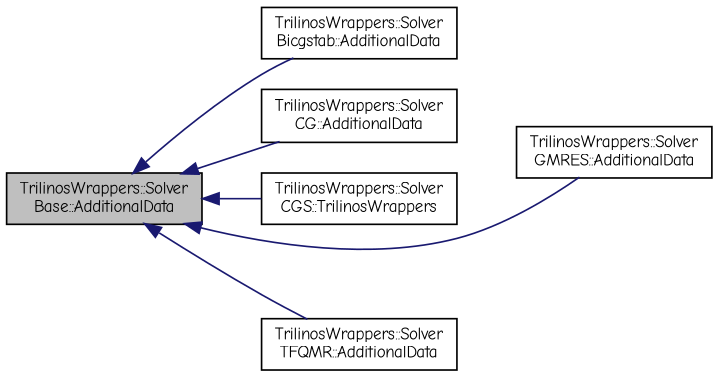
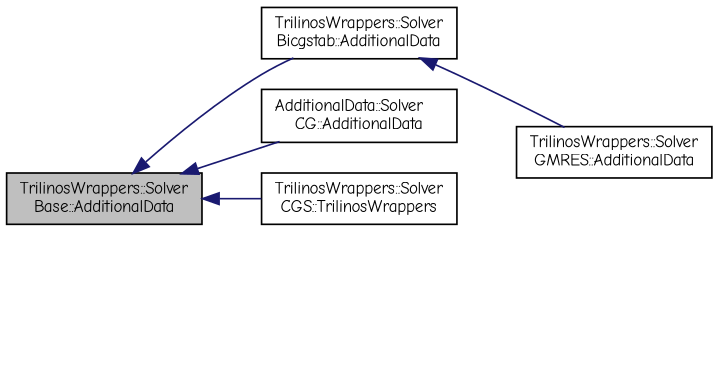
(359, 116) -> (359, 116)
(397, 248) -> (501, 95)
(359, 344) -> none
